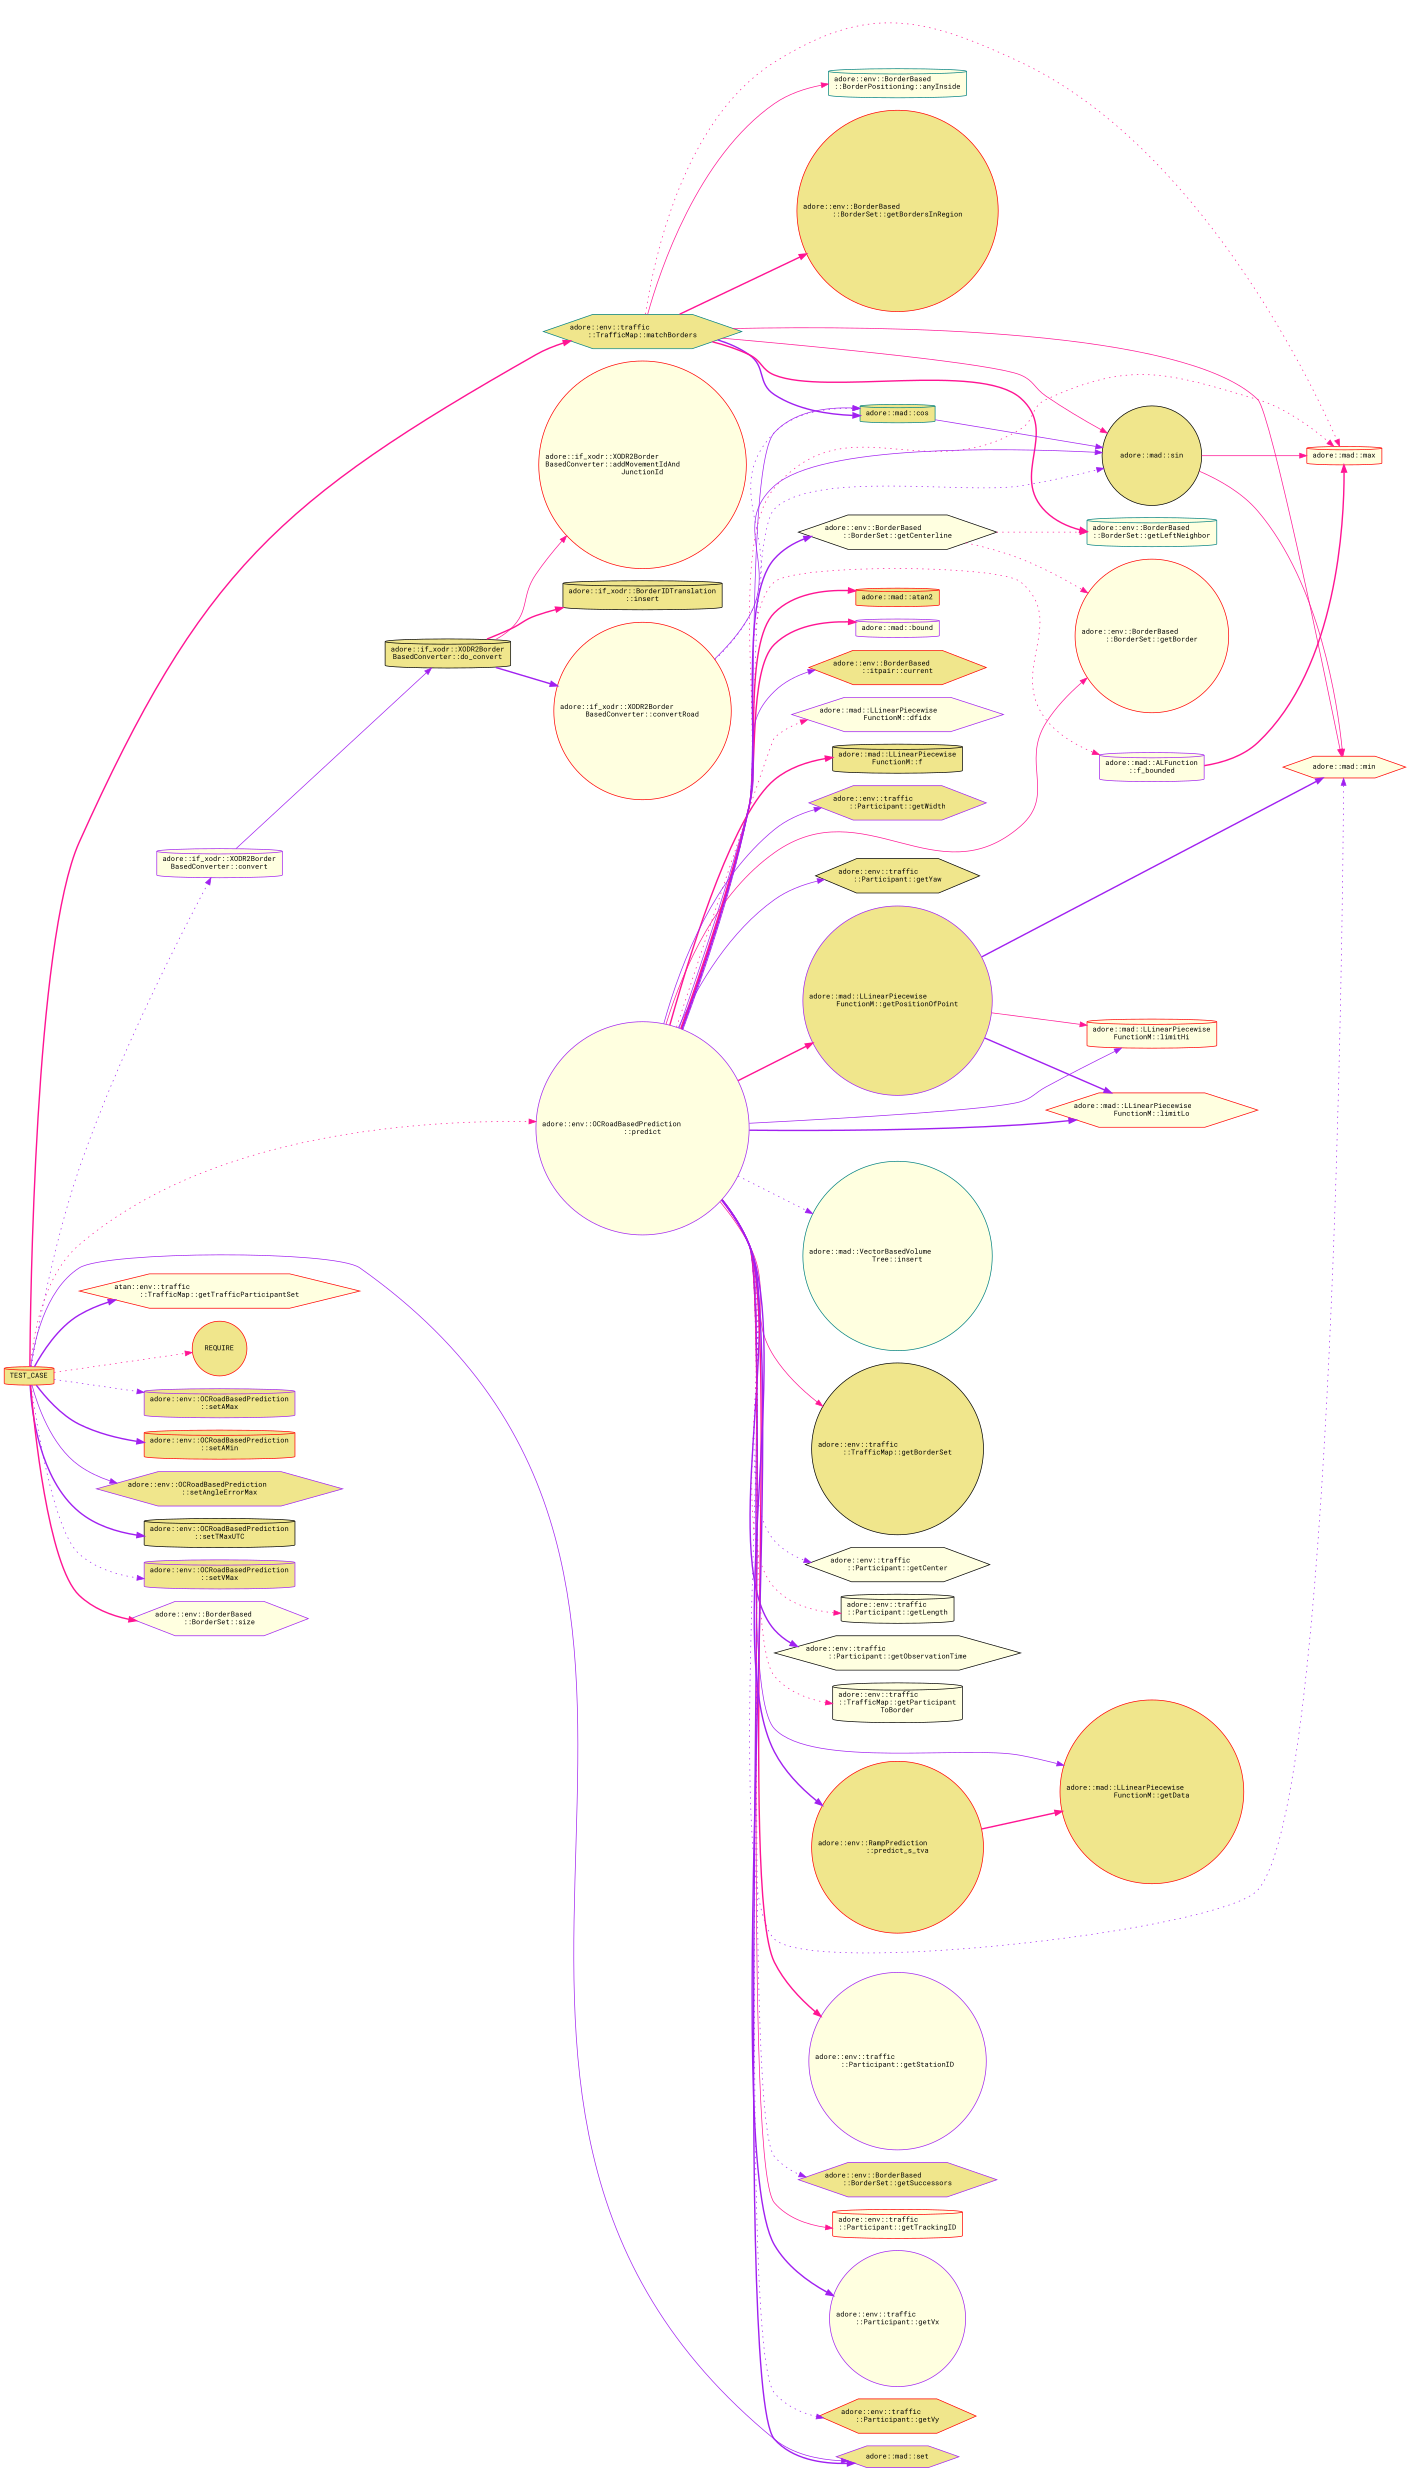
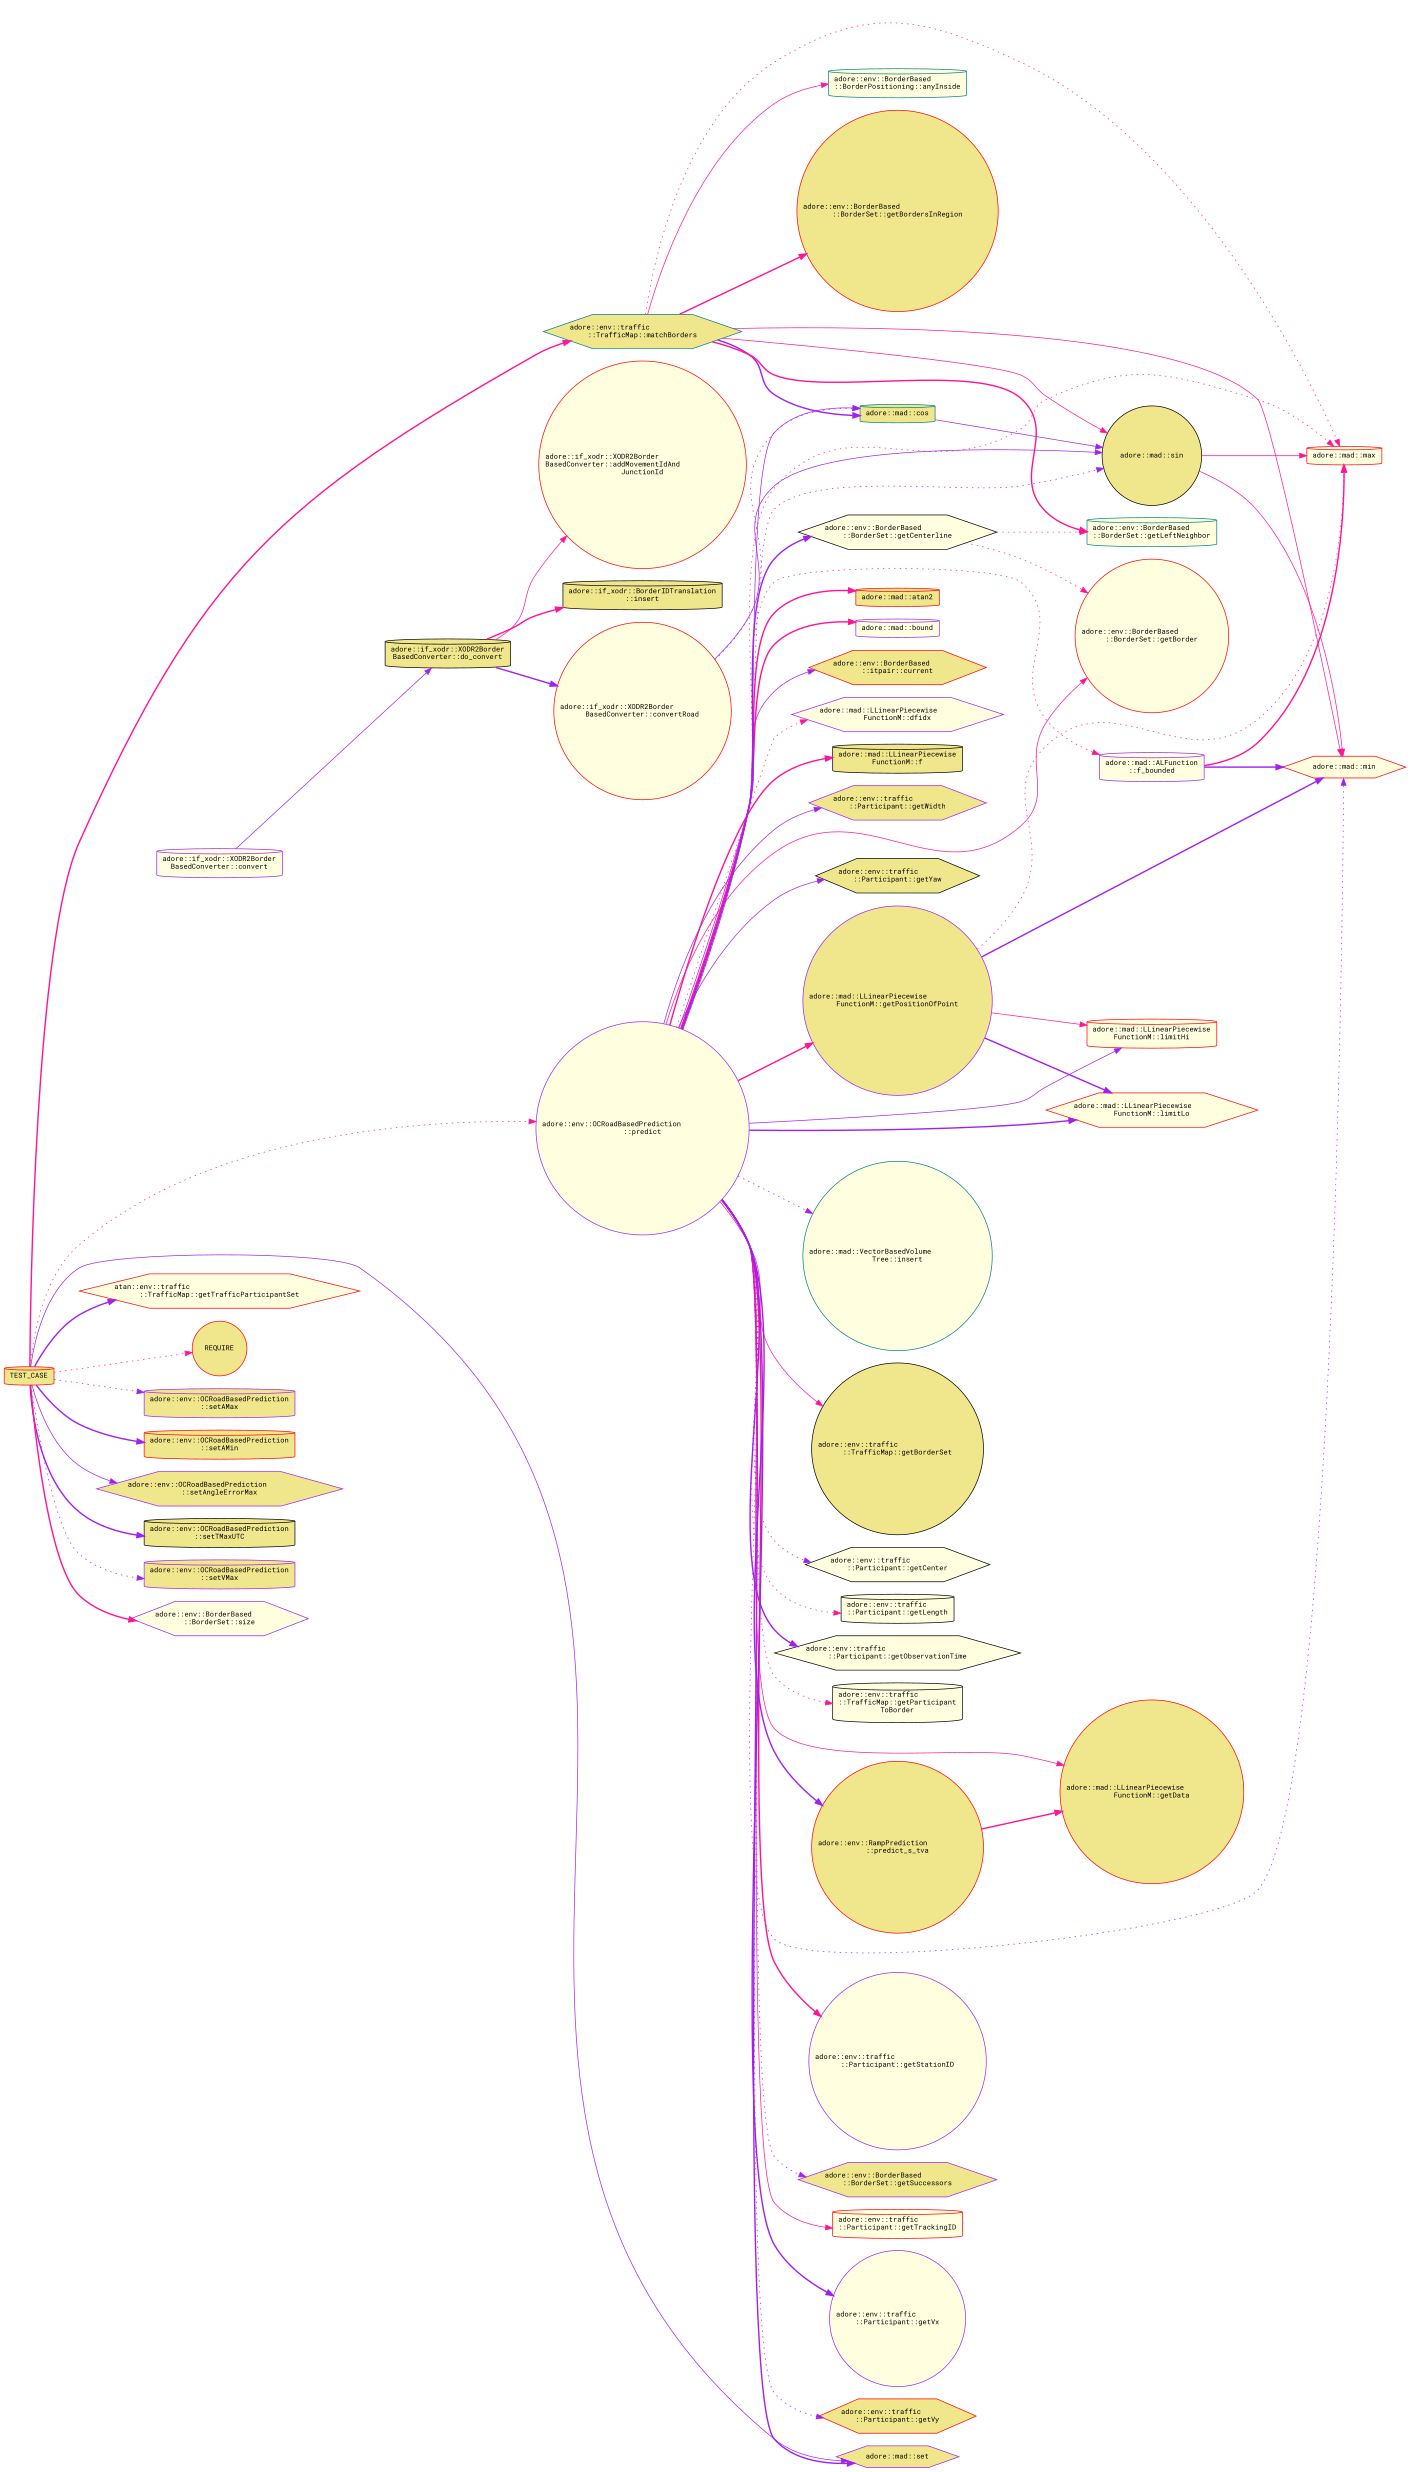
none -> (1171, 736)
none -> (1240, 767)
(98, 1118) -> none
(767, 1708) -> (767, 1708)
